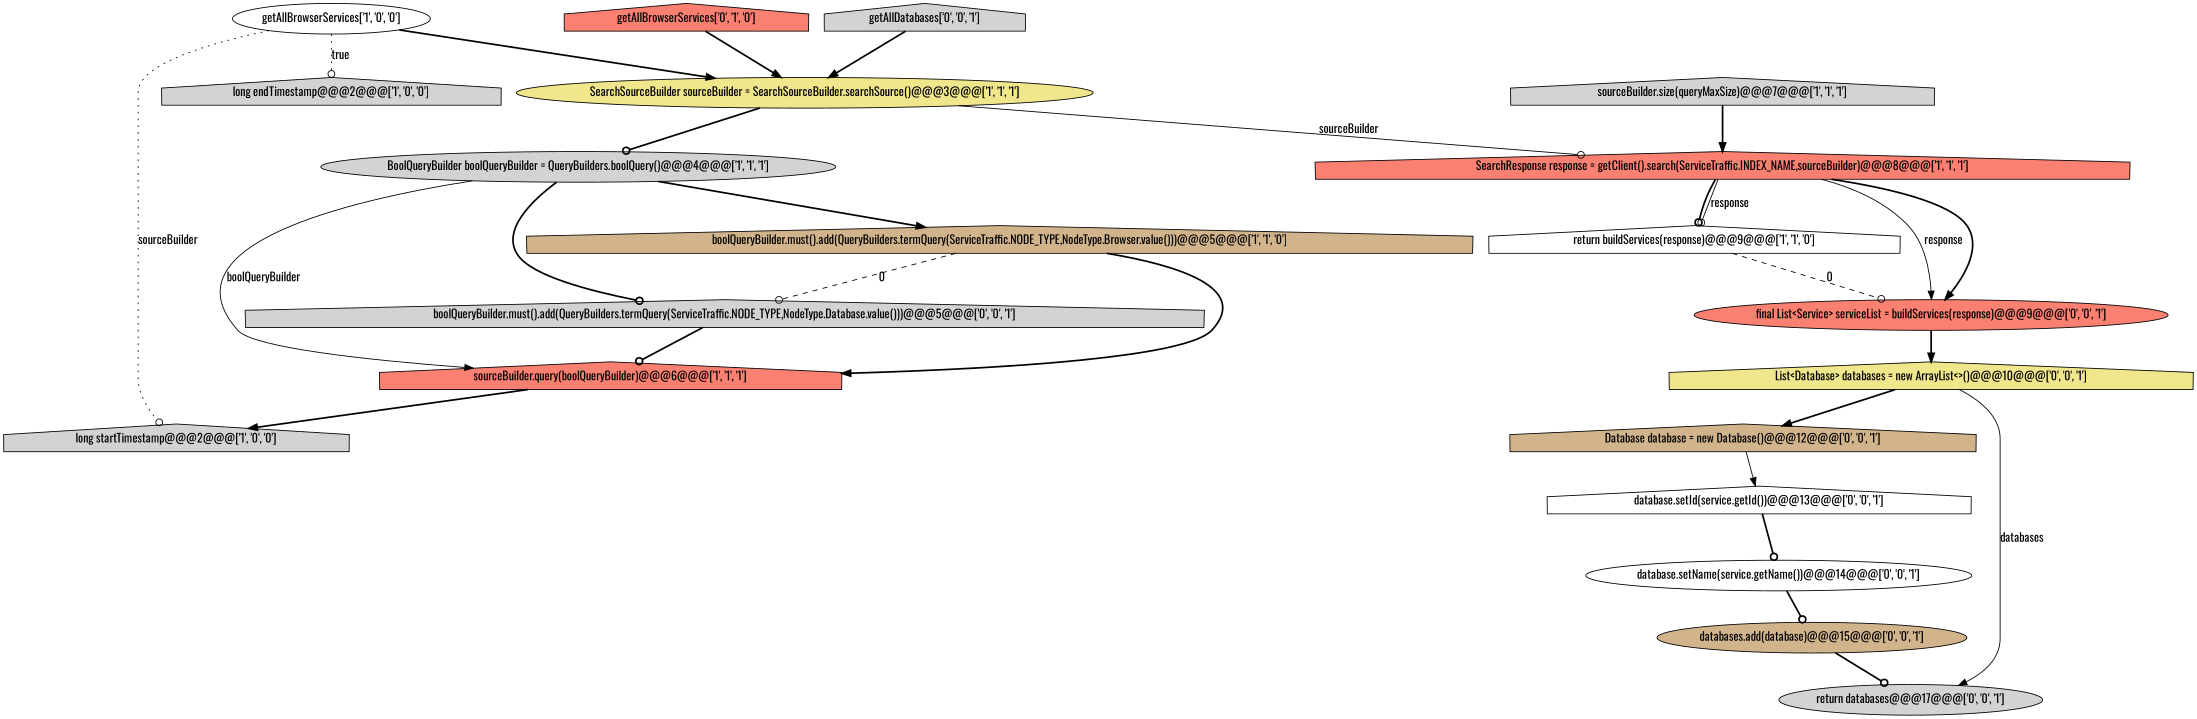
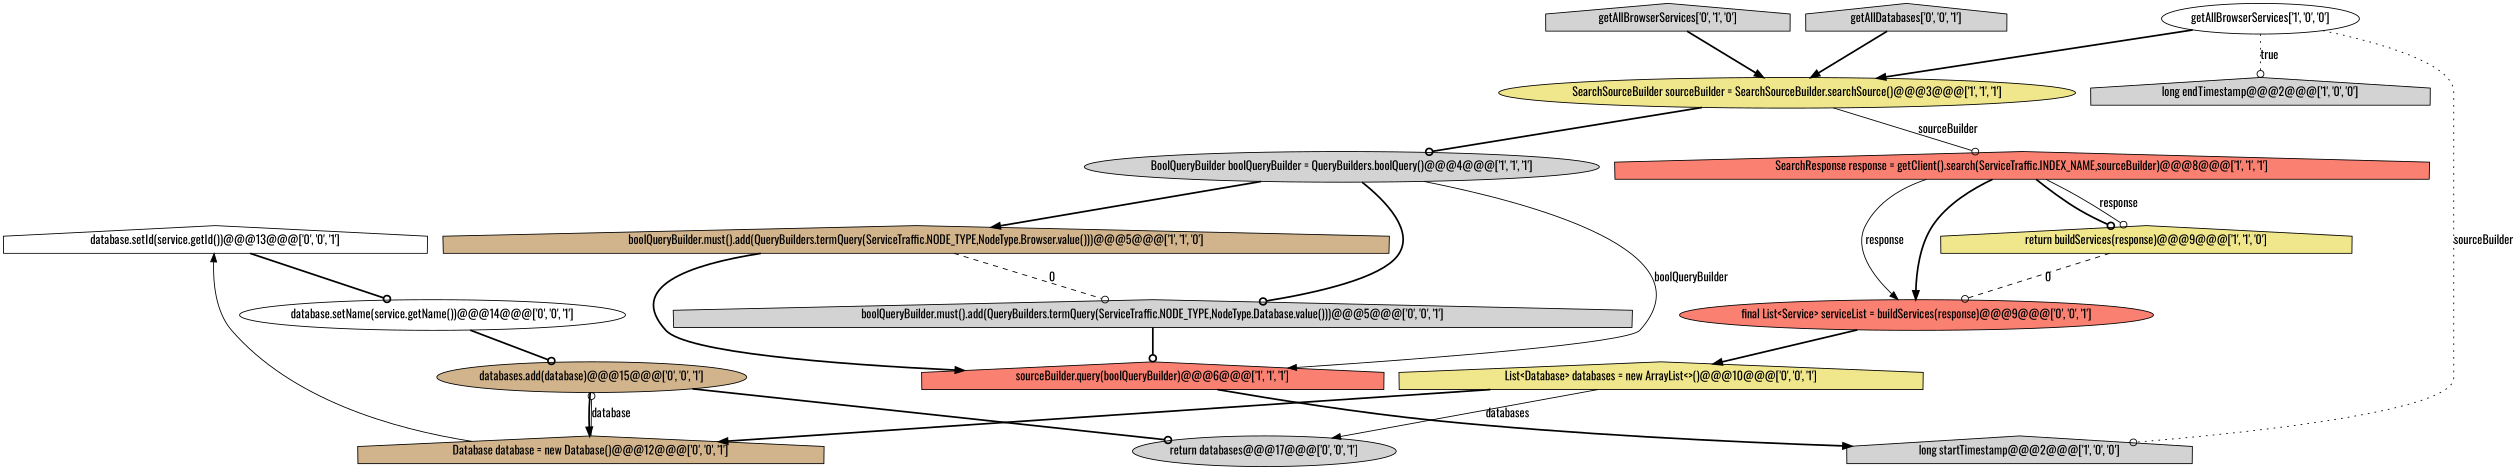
(686, 19) -> (1668, 19)
(1723, 93) -> none
(1695, 241) -> (2146, 241)
none -> (589, 410)
none -> (591, 418)
